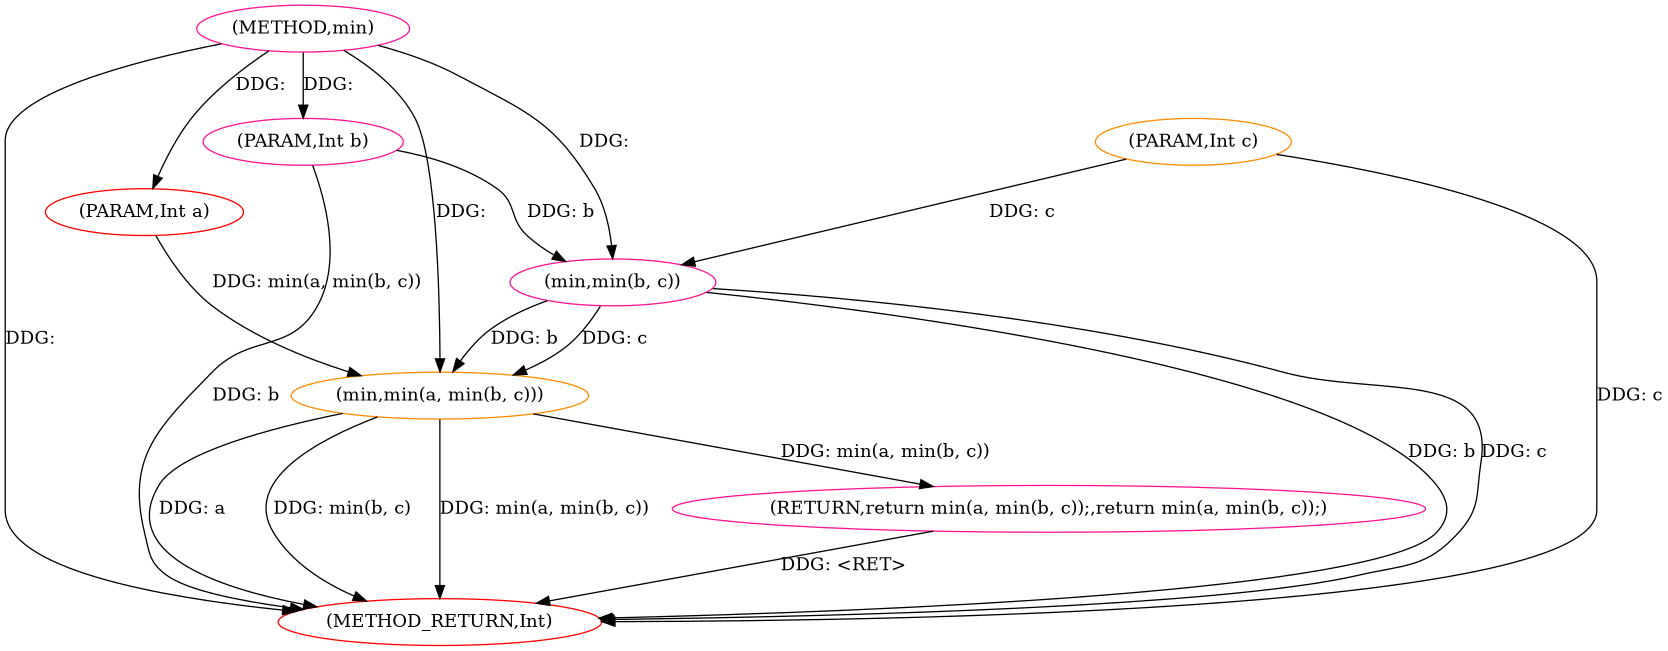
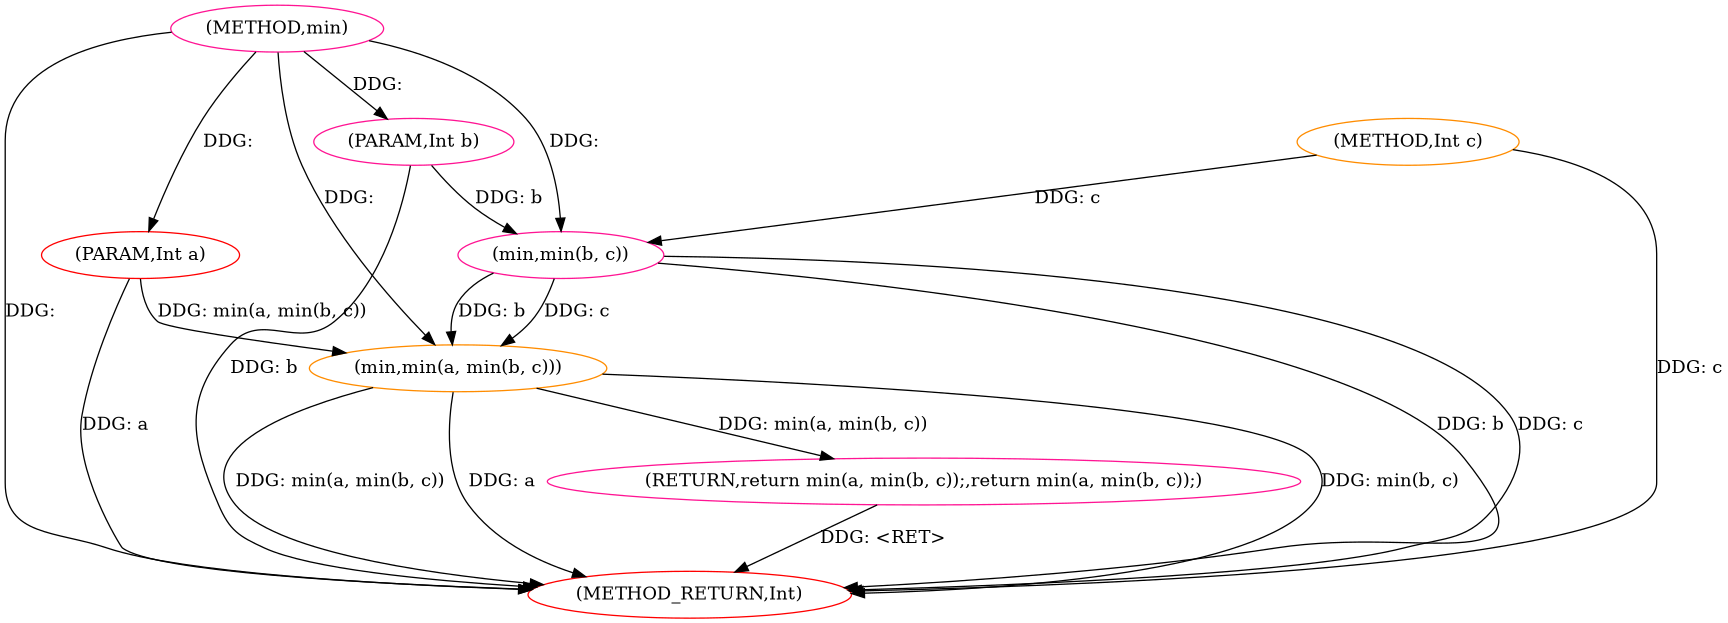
(1193, 142) -> (1408, 142)
none -> (116, 538)
